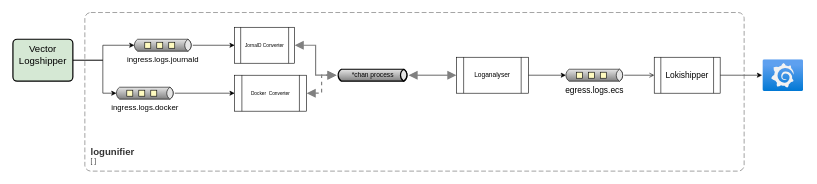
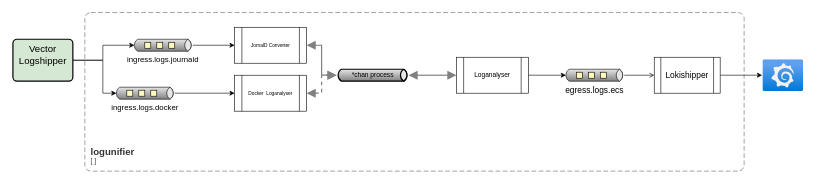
(264, 45) -> (270, 45)
(270, 93) -> (270, 93)
